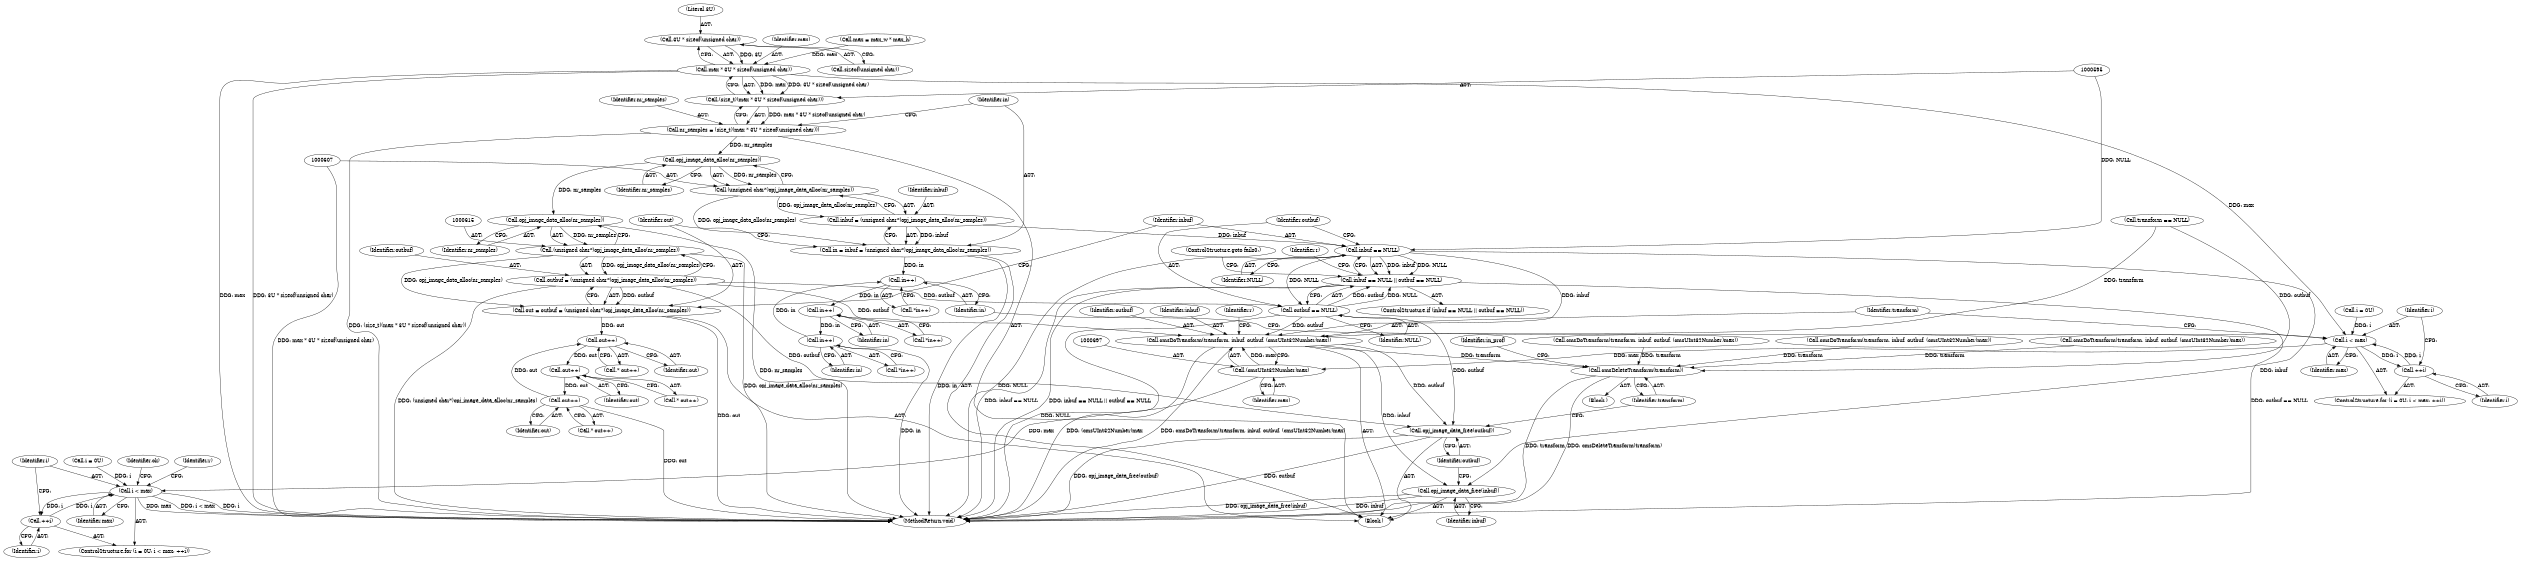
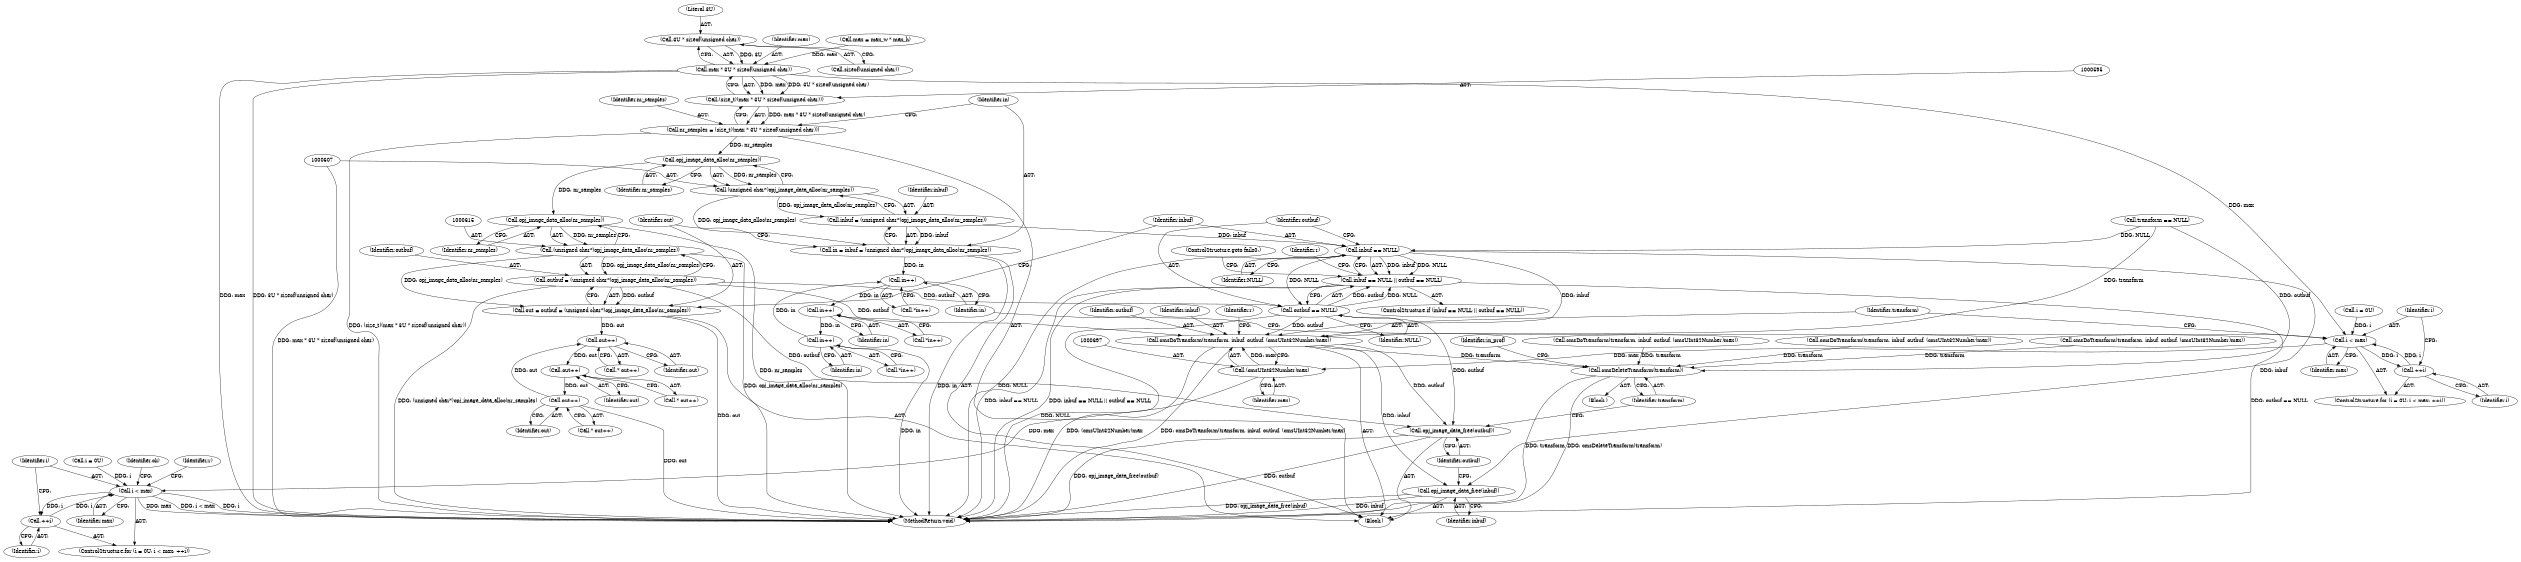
(1831, 240) -> (1779, 249)
